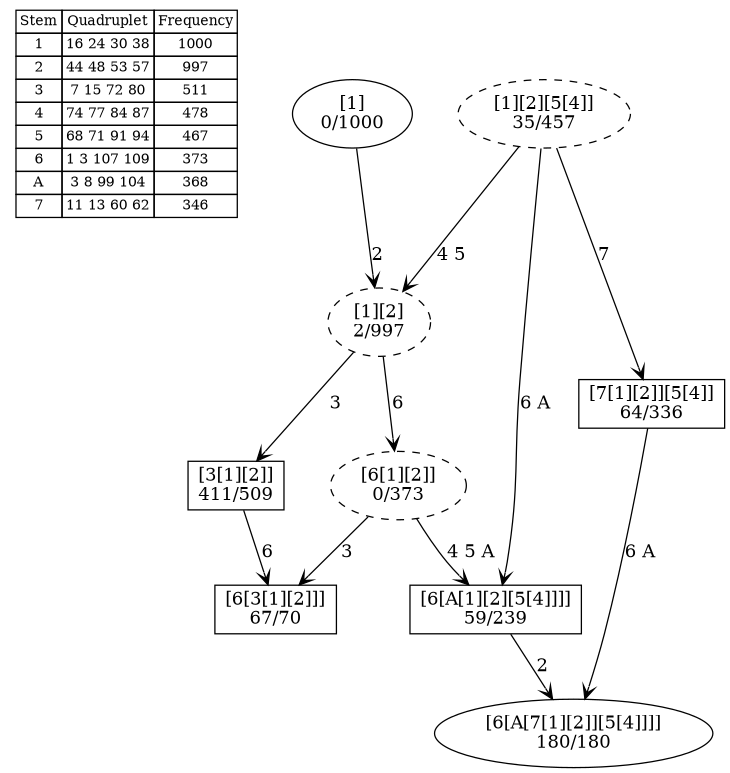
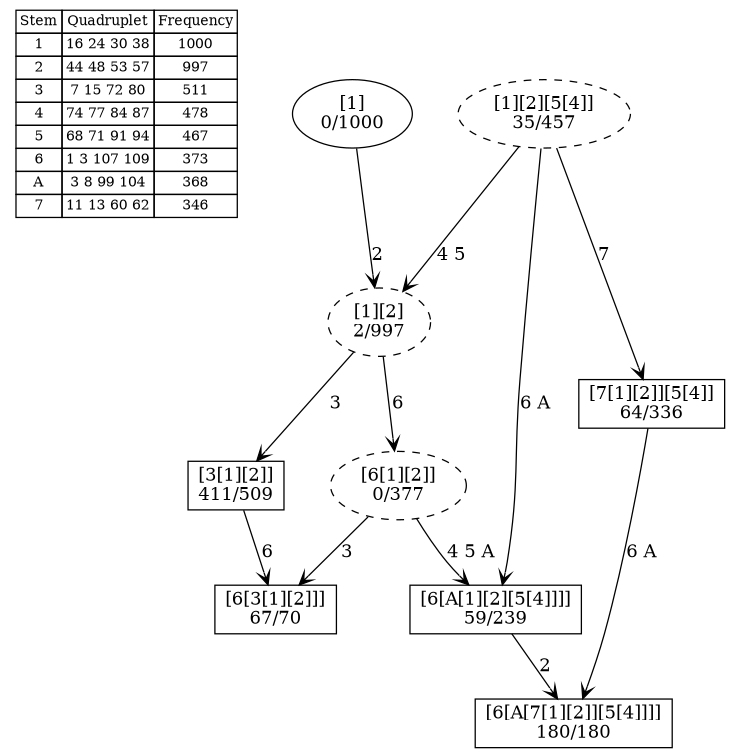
(398, 486) -> (398, 486)
(574, 733) -> (574, 723)
